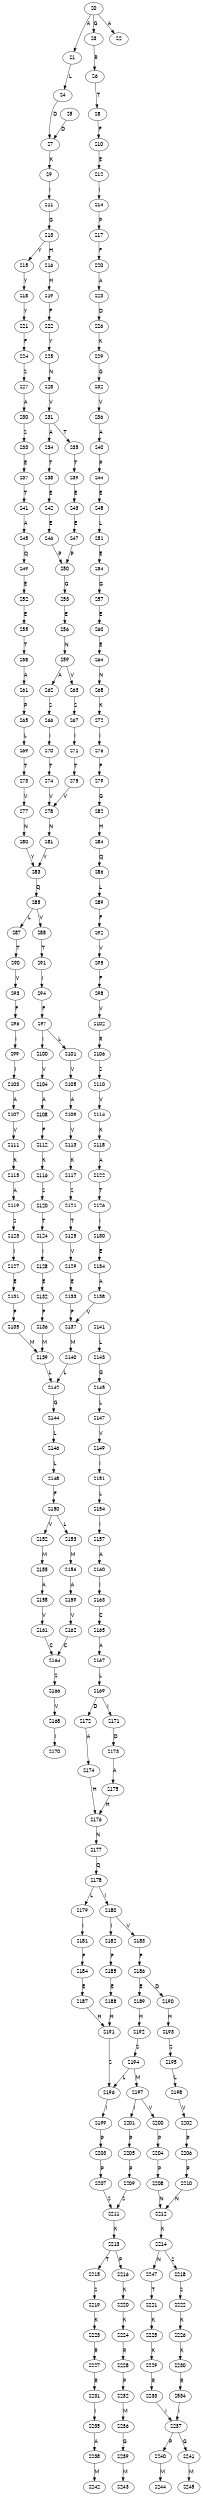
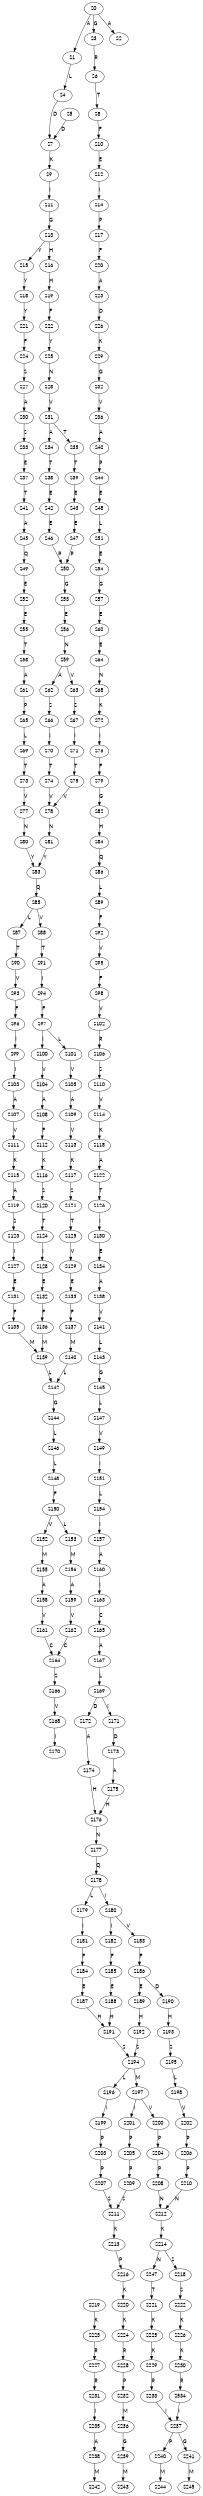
(86, 1311) -> (99, 1311)
(109, 2061) -> (120, 2046)
(94, 2275) -> none
